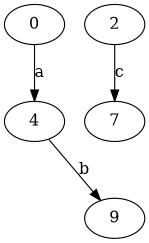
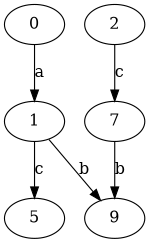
(35, 121) -> (35, 121)
none -> (115, 164)
none -> (35, 218)
